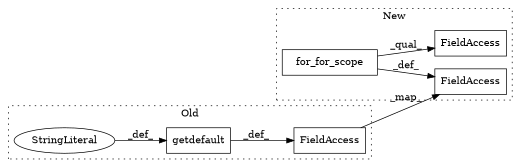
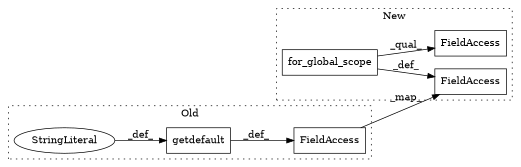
(330, 62) -> (330, 62)
